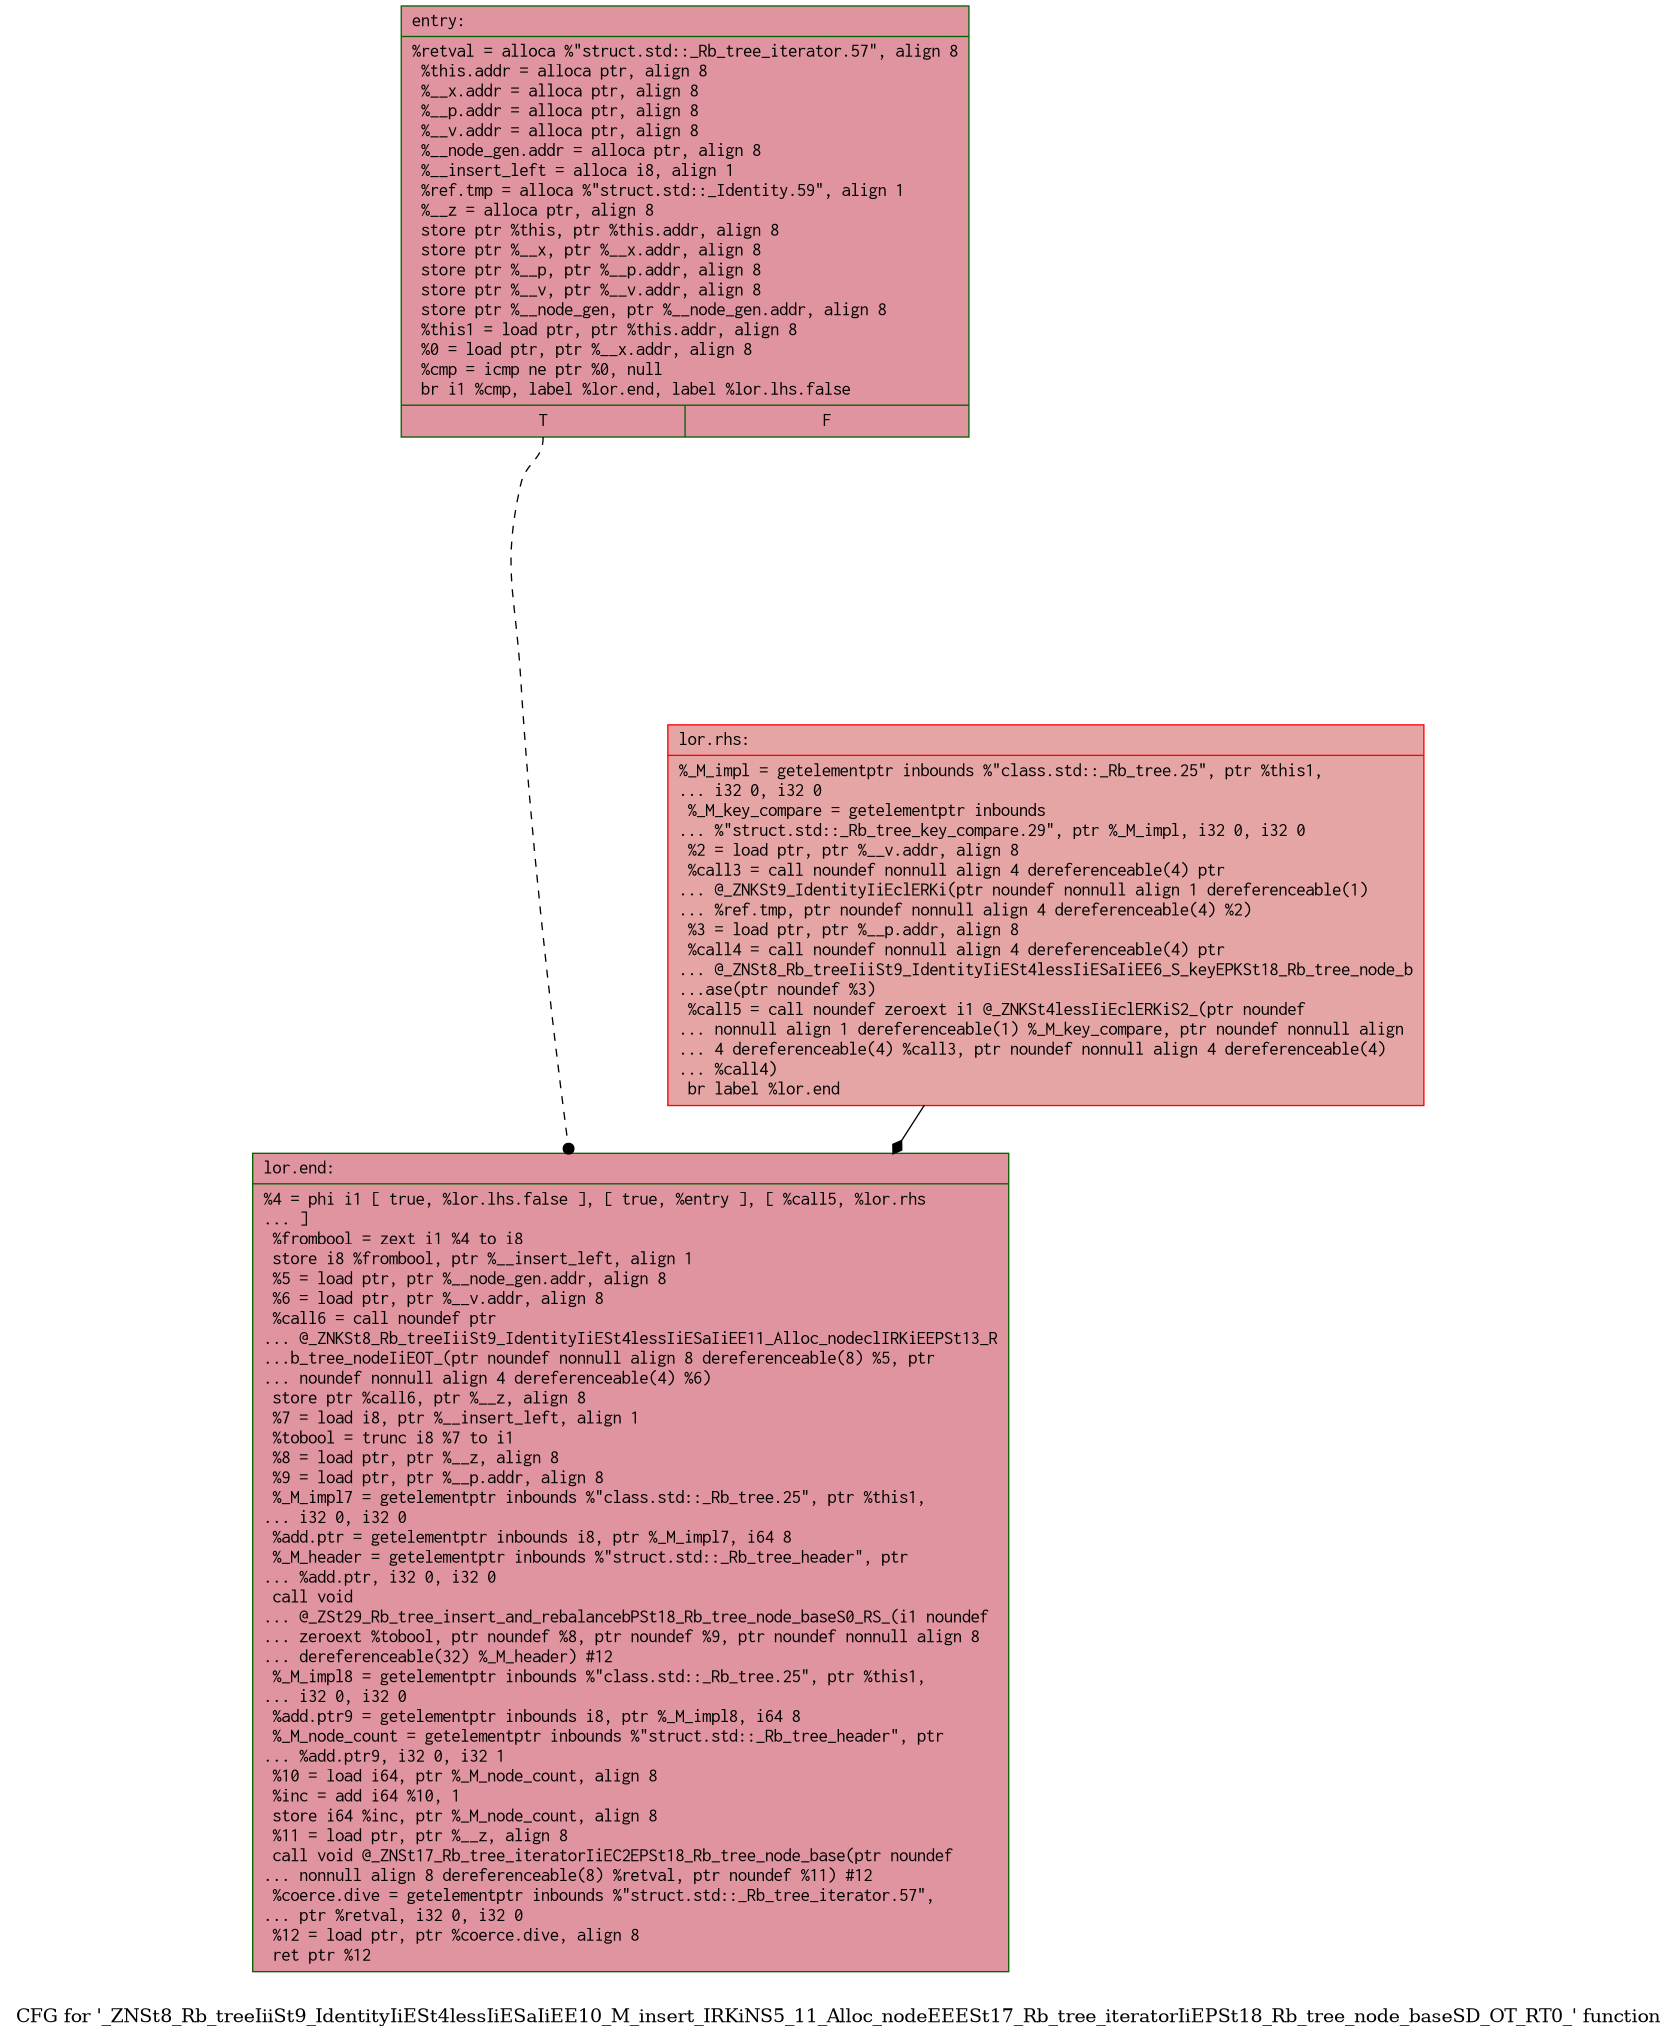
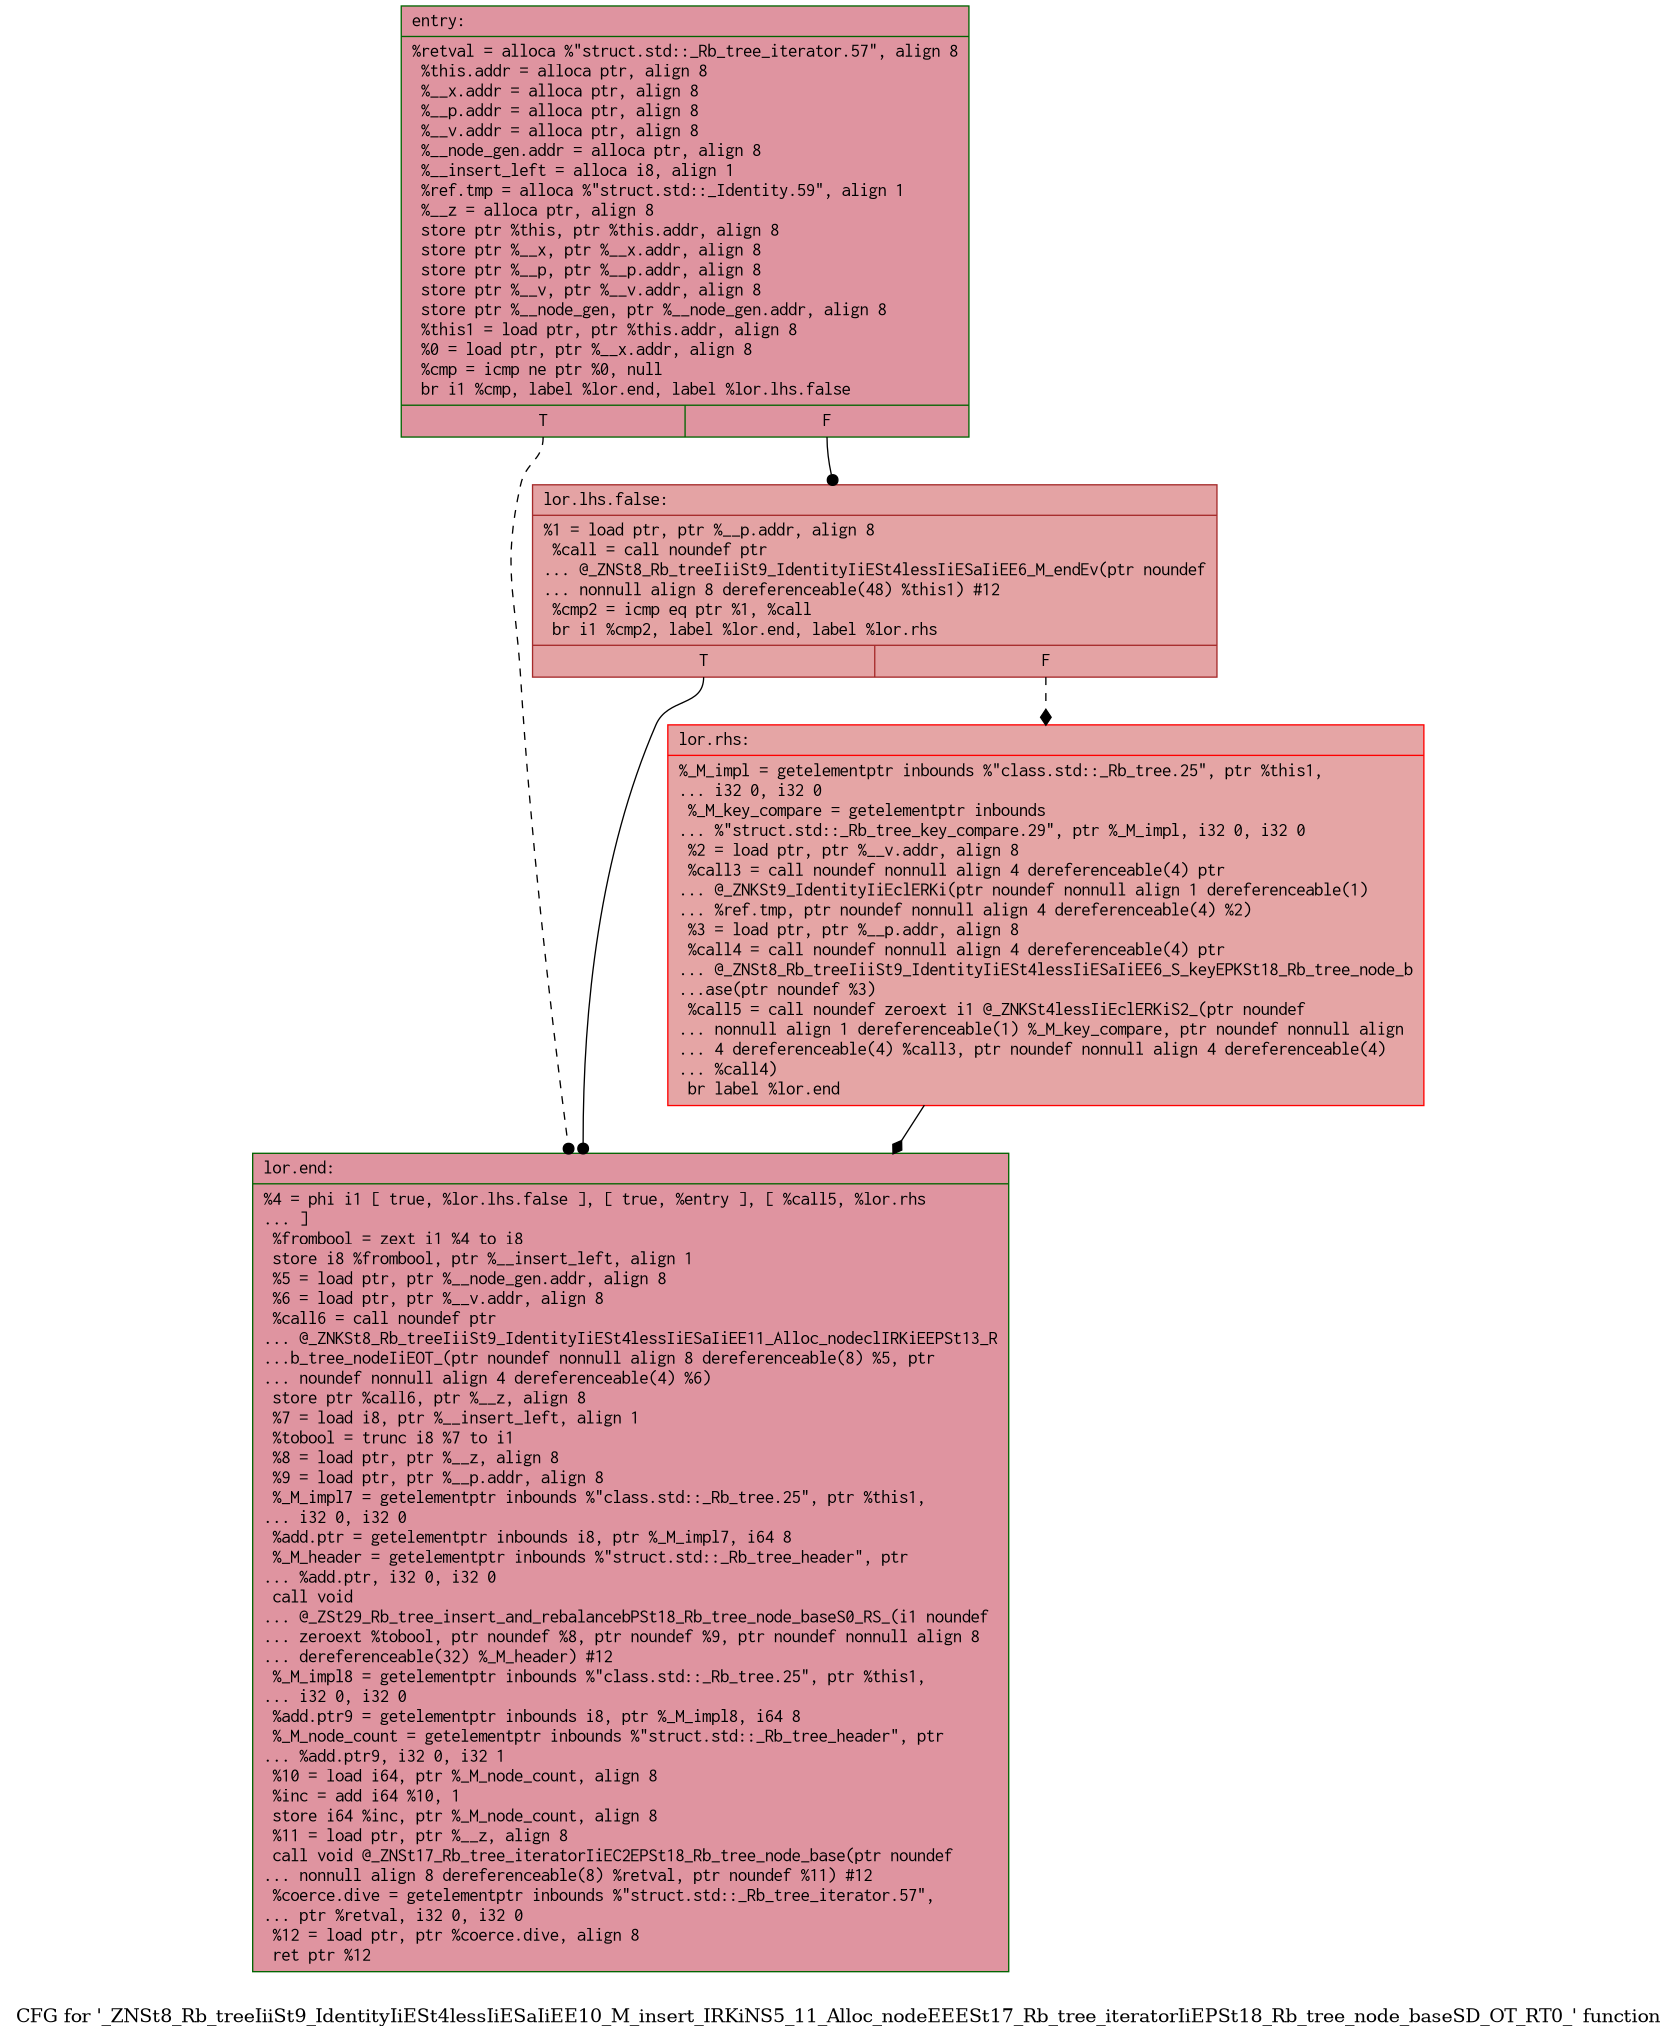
none -> (875, 581)
